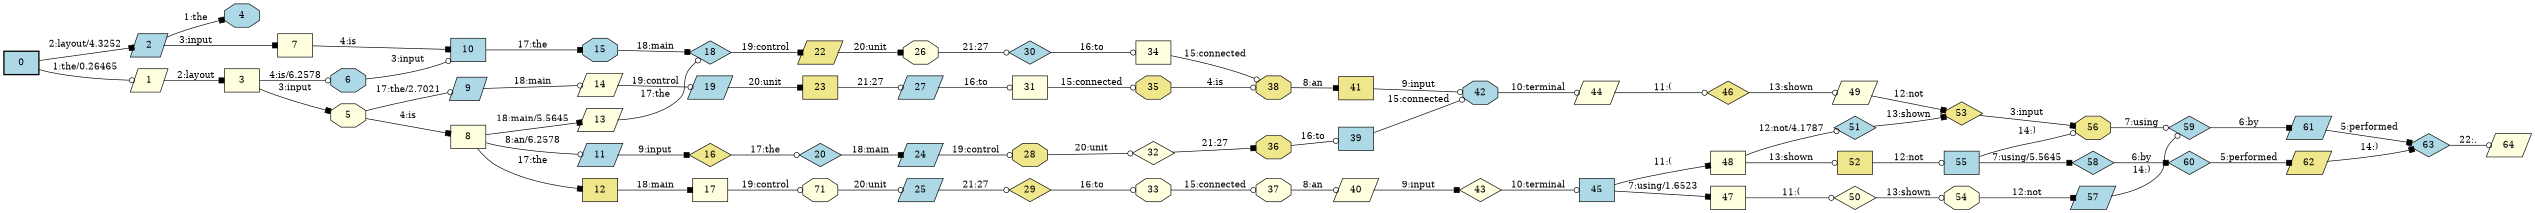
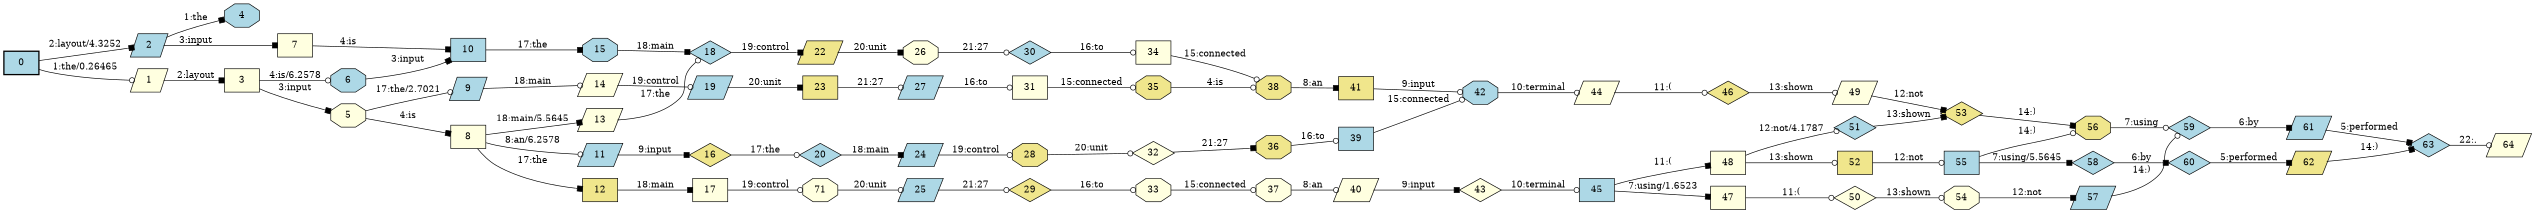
(406, 73) -> (406, 73)
(2027, 113) -> (2027, 113)
